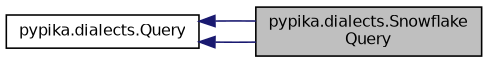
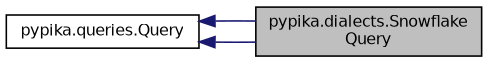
(103, 32) -> (103, 32)
